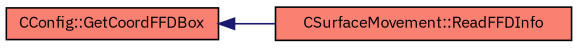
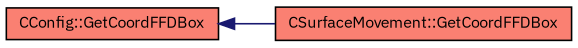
(424, 24) -> (424, 24)
